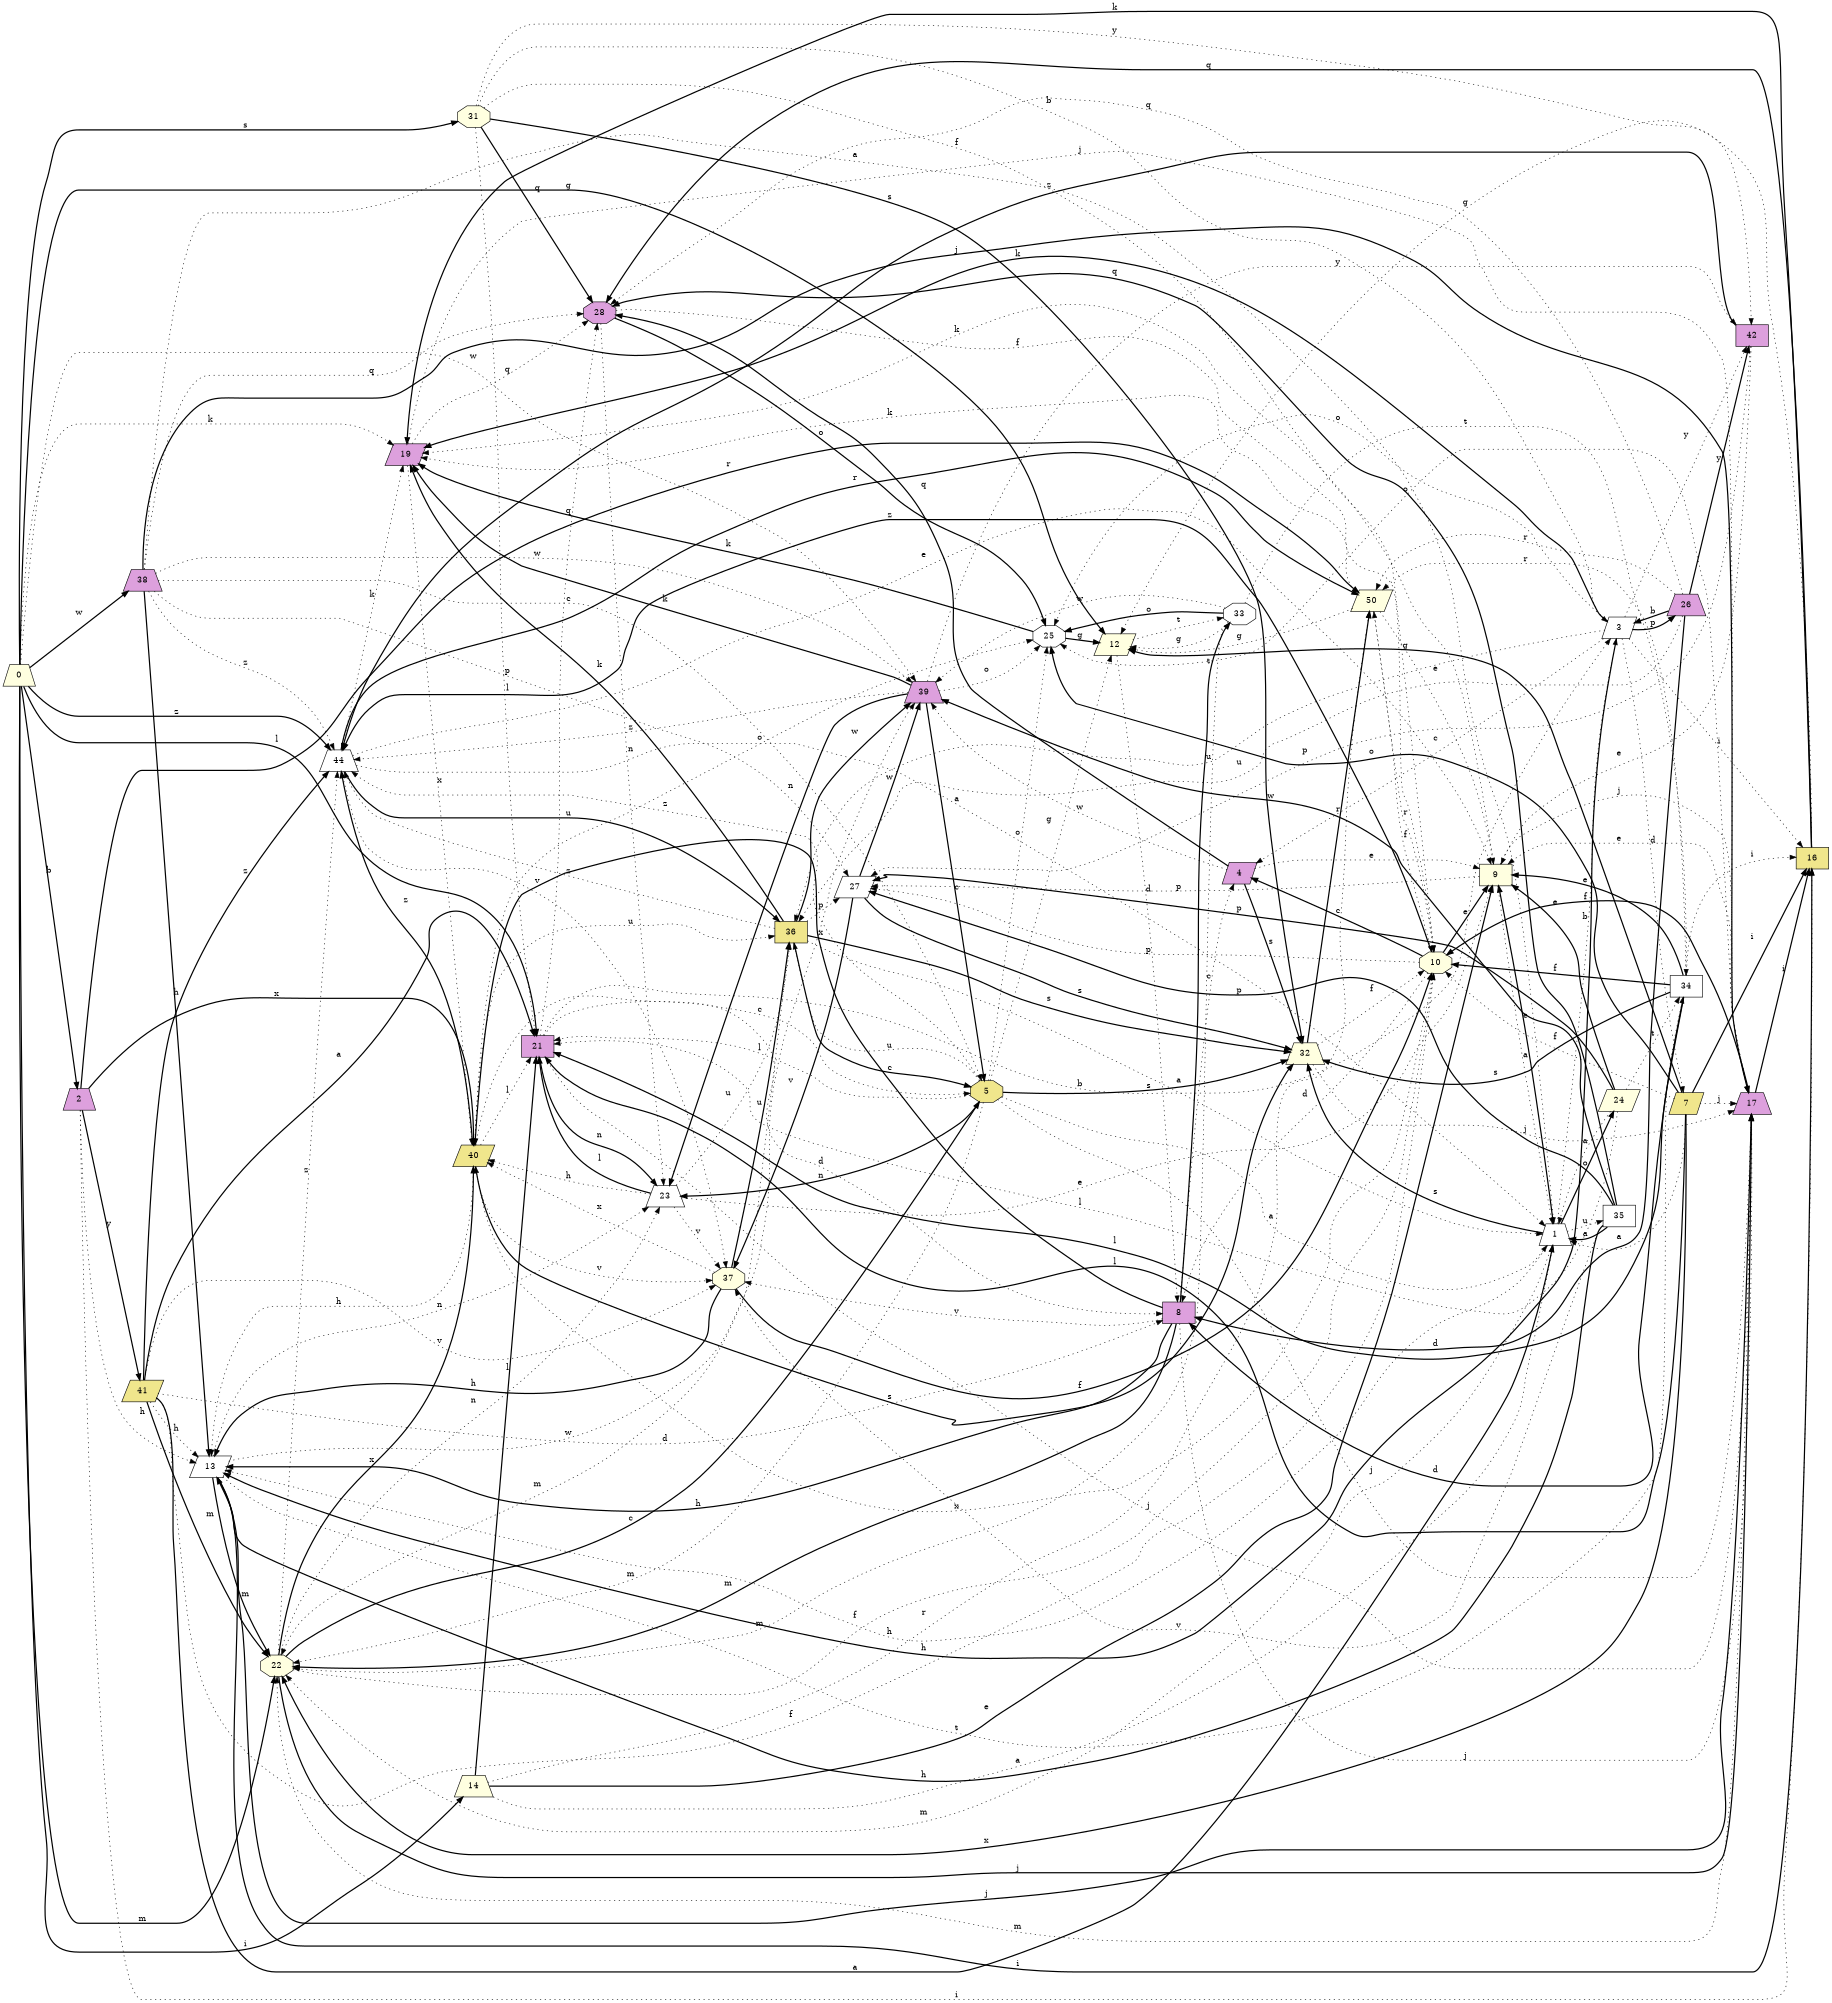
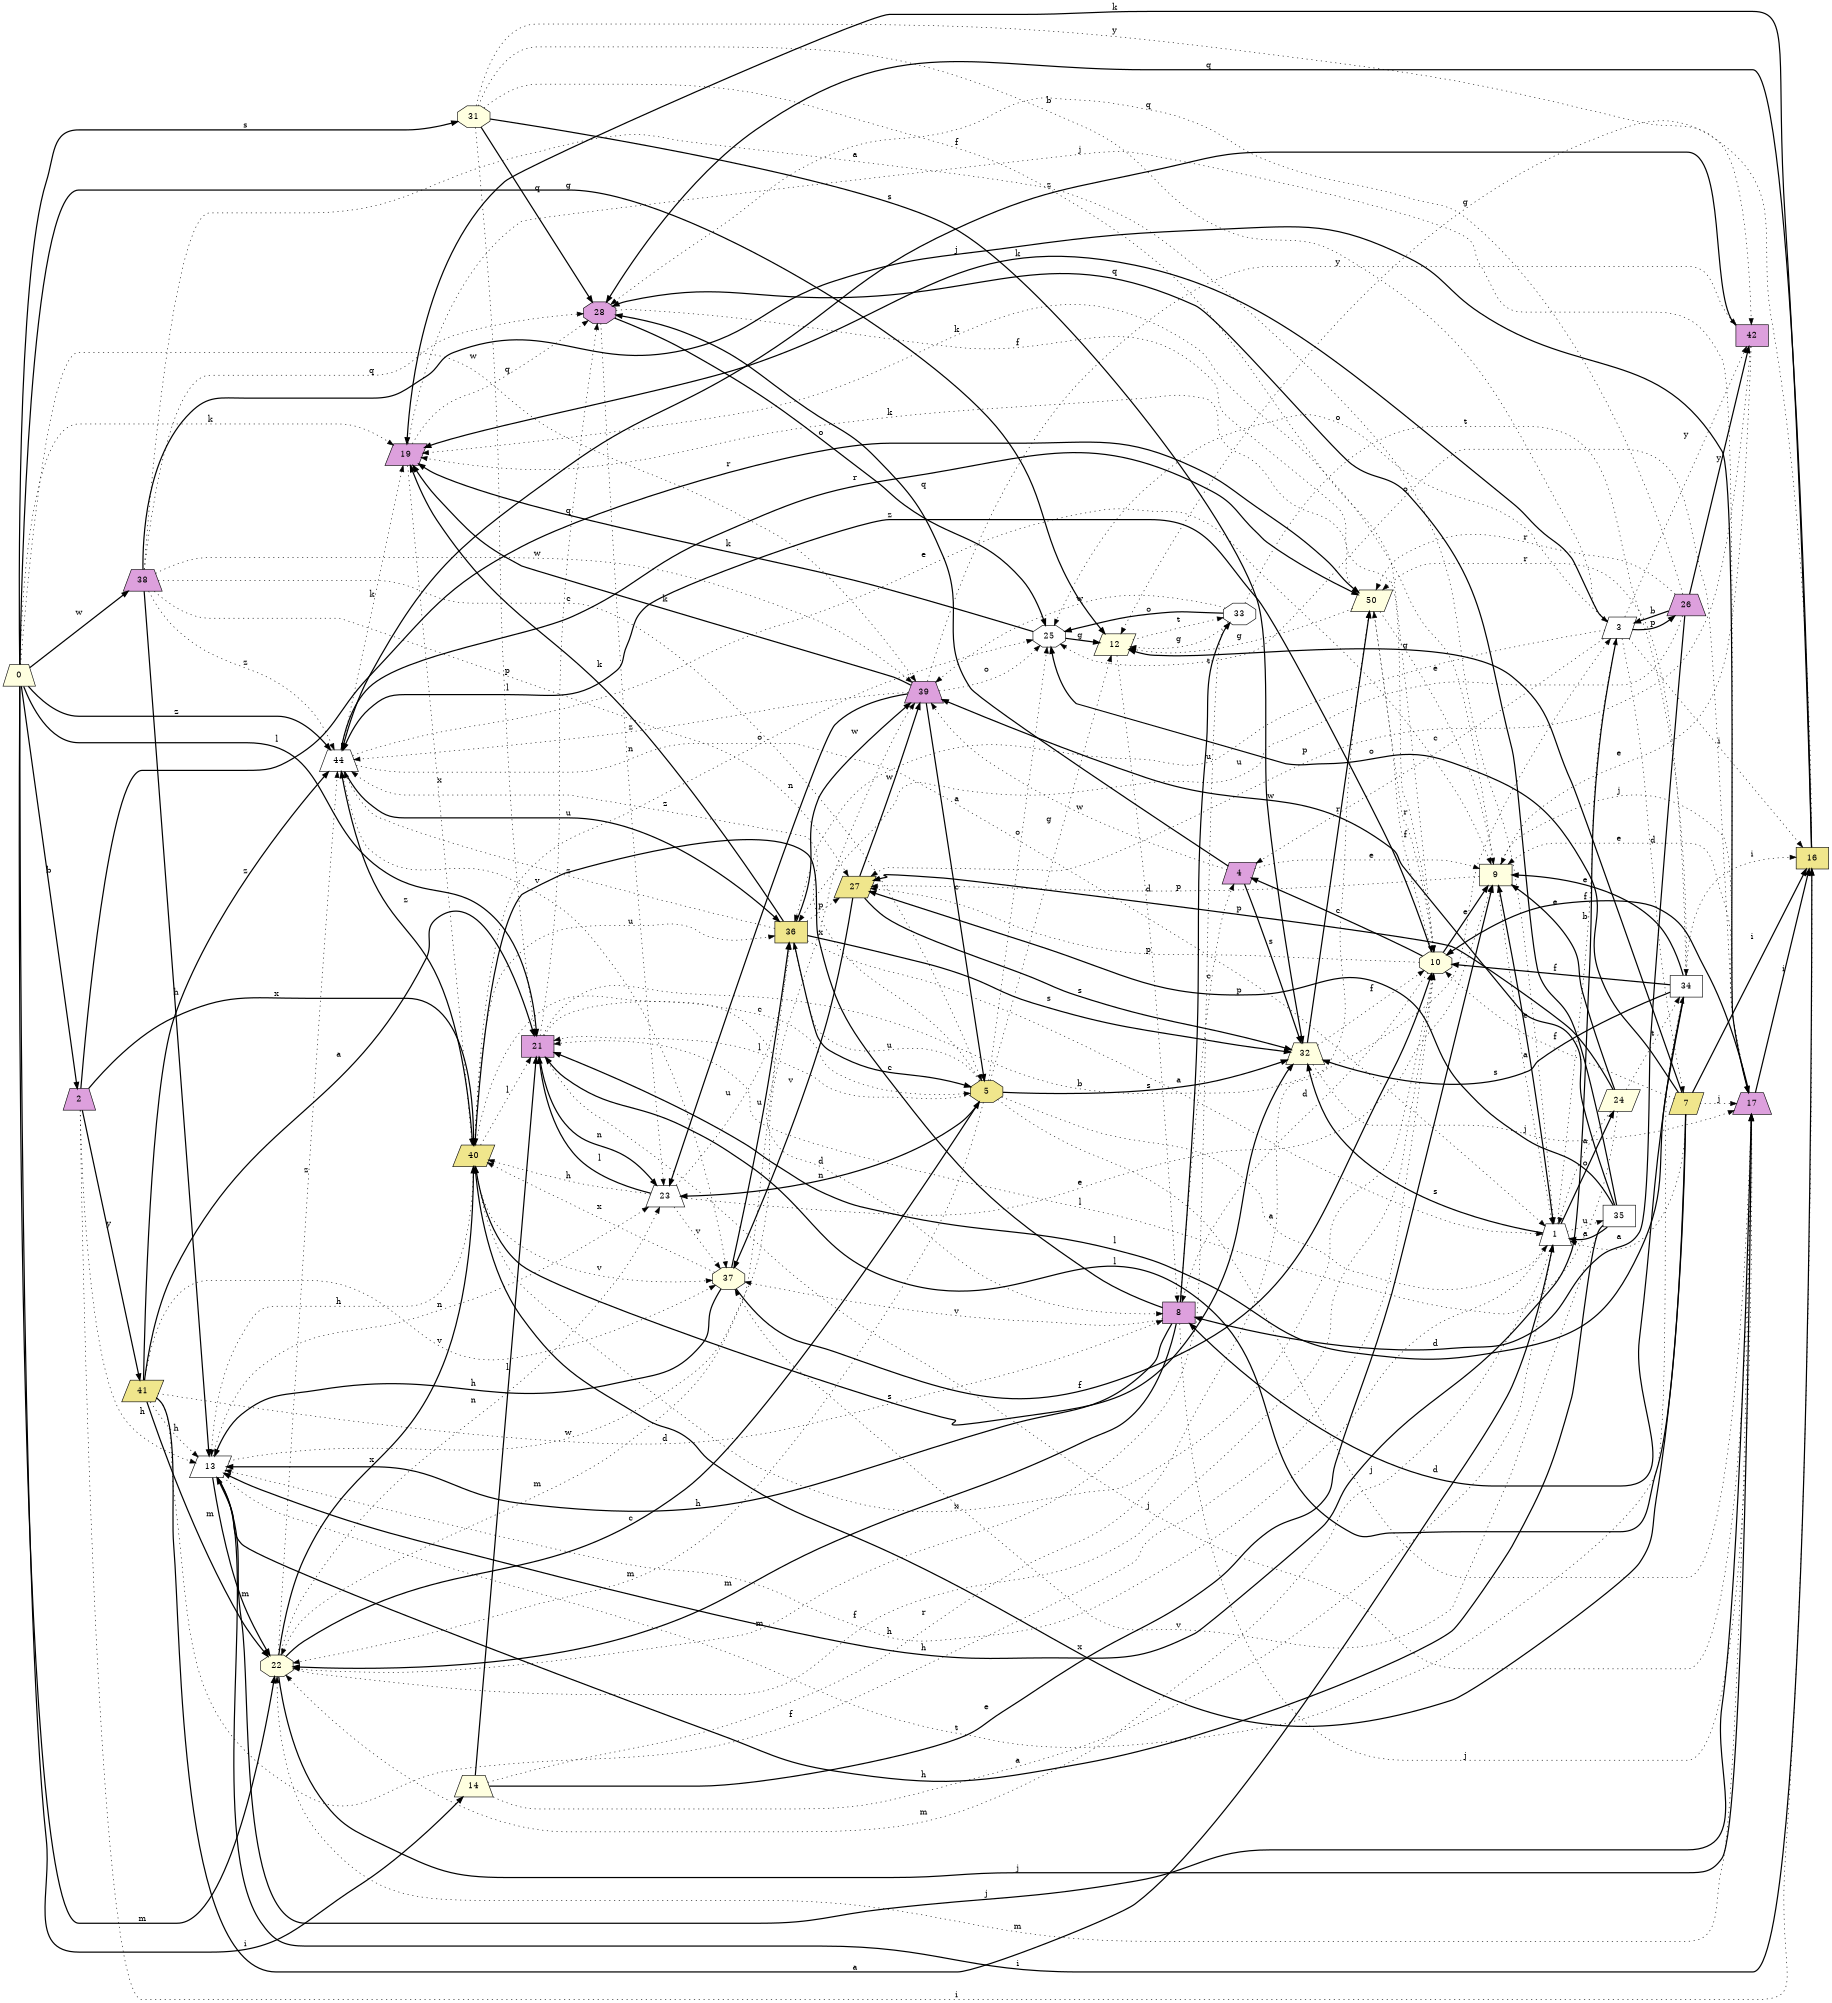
(855, 887) -> (855, 887)
(1196, 1808) -> (1200, 1708)
